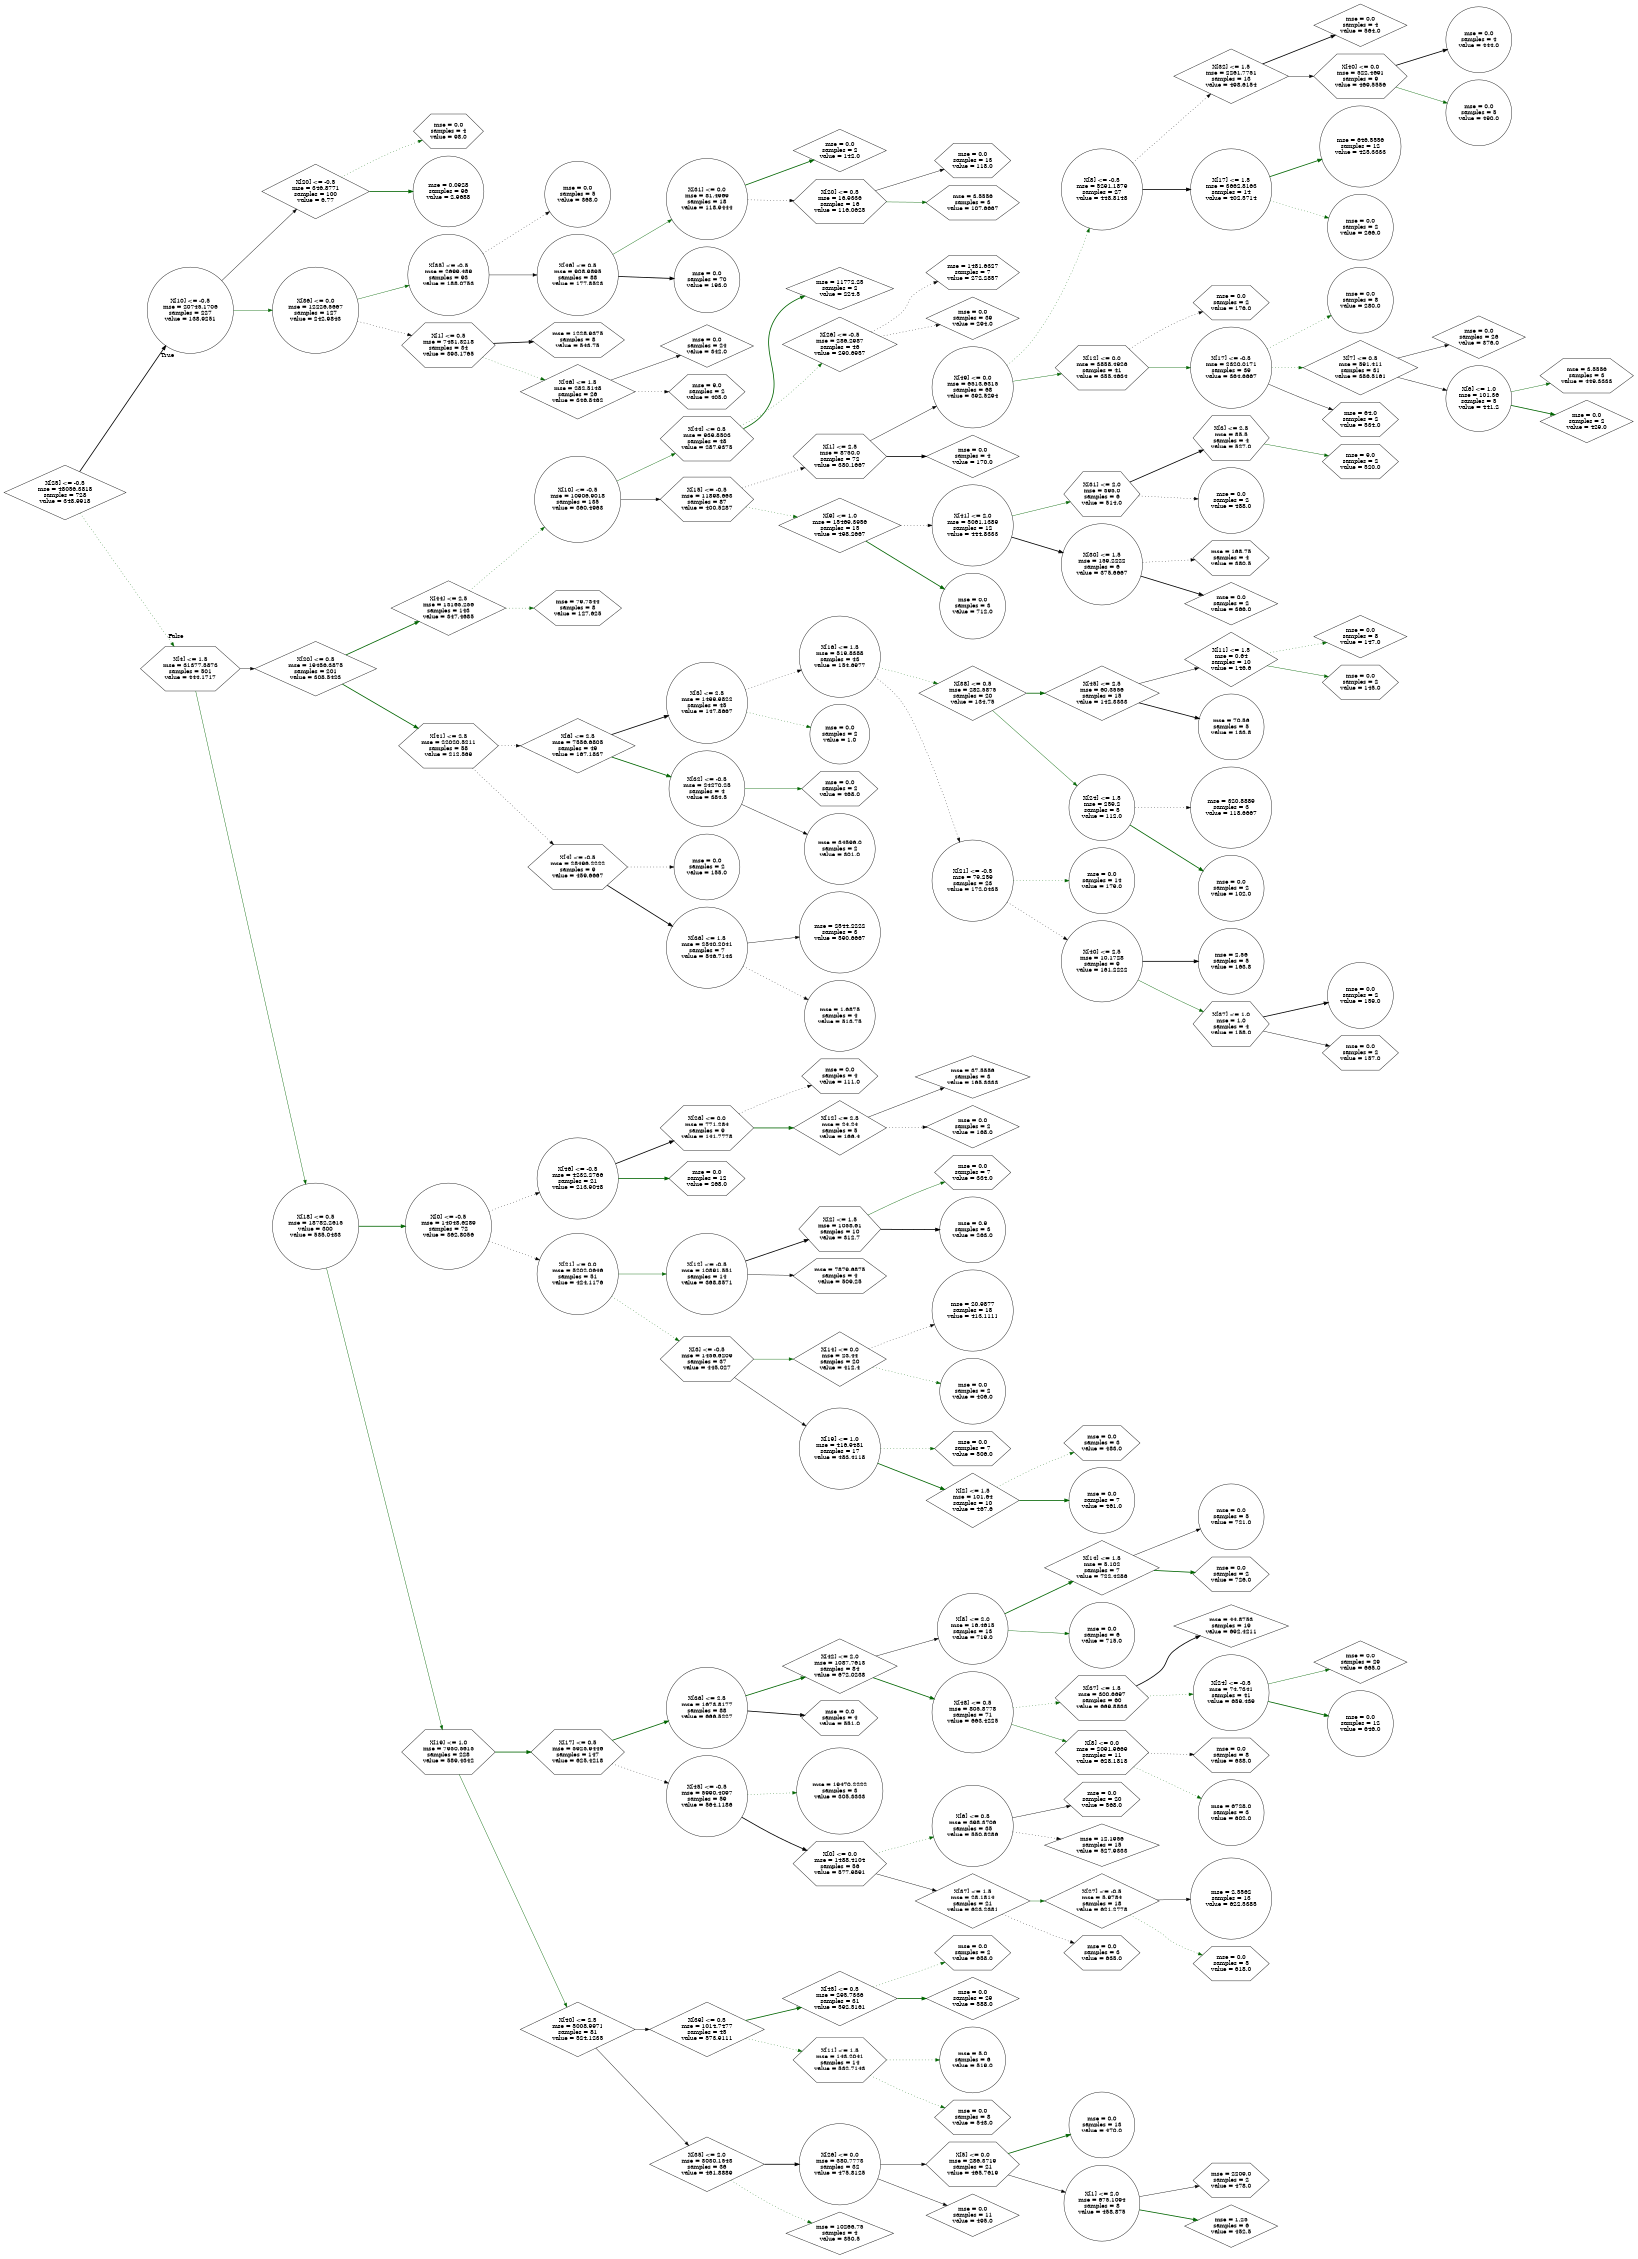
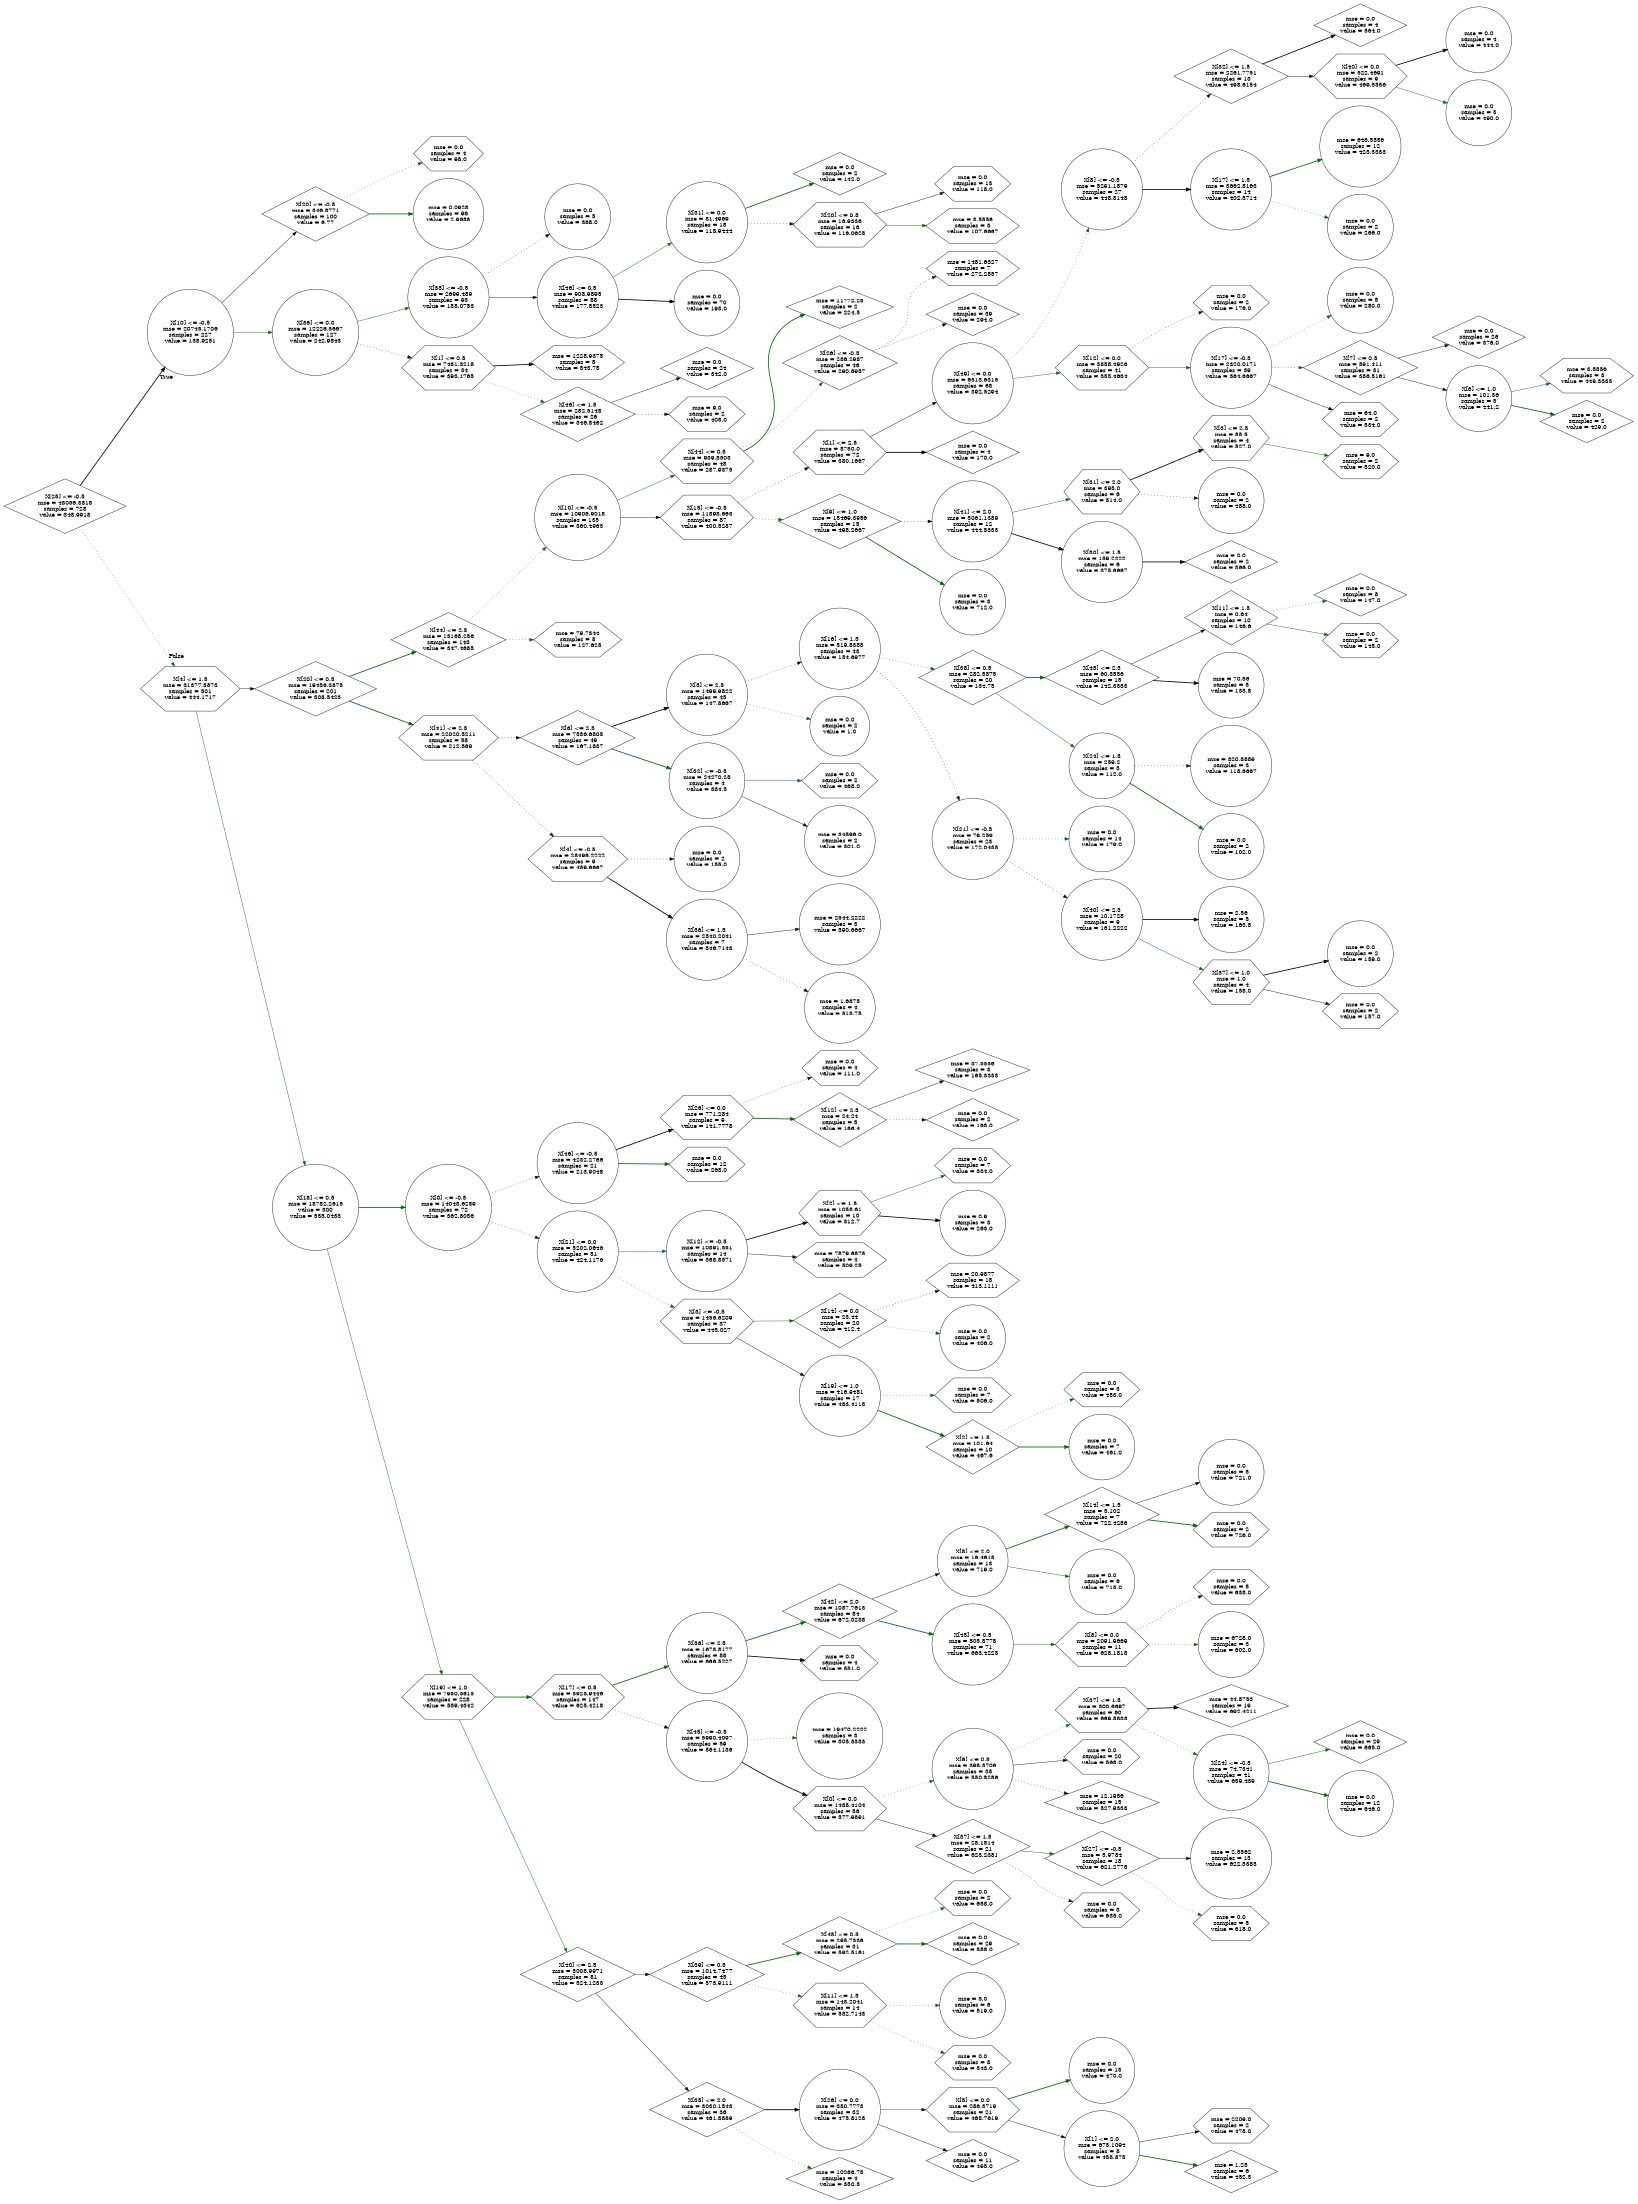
(1231, 558) -> none
(973, 1311) -> (973, 1280)
(1034, 1705) -> (1038, 1739)
